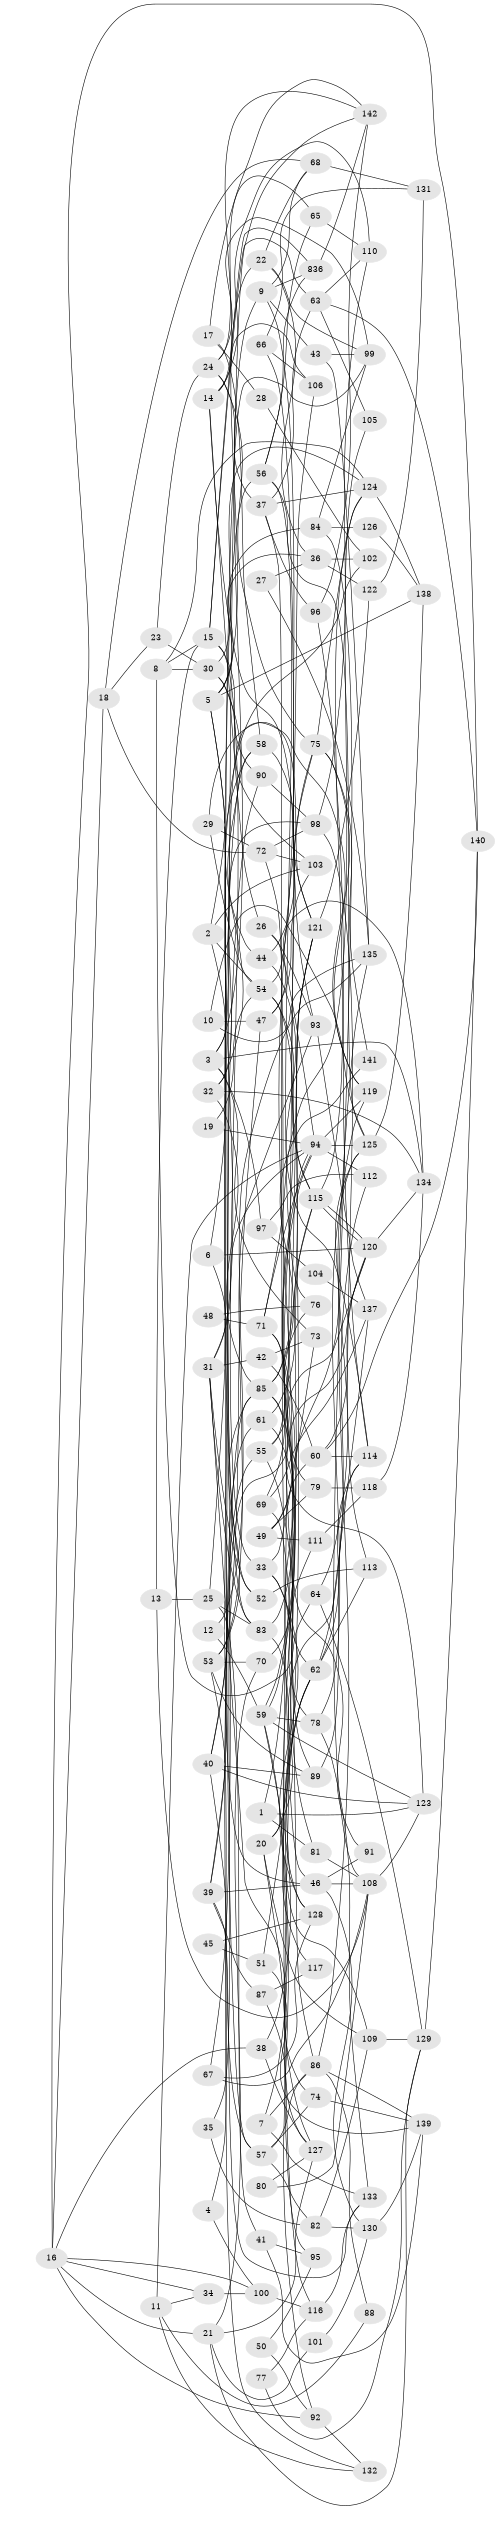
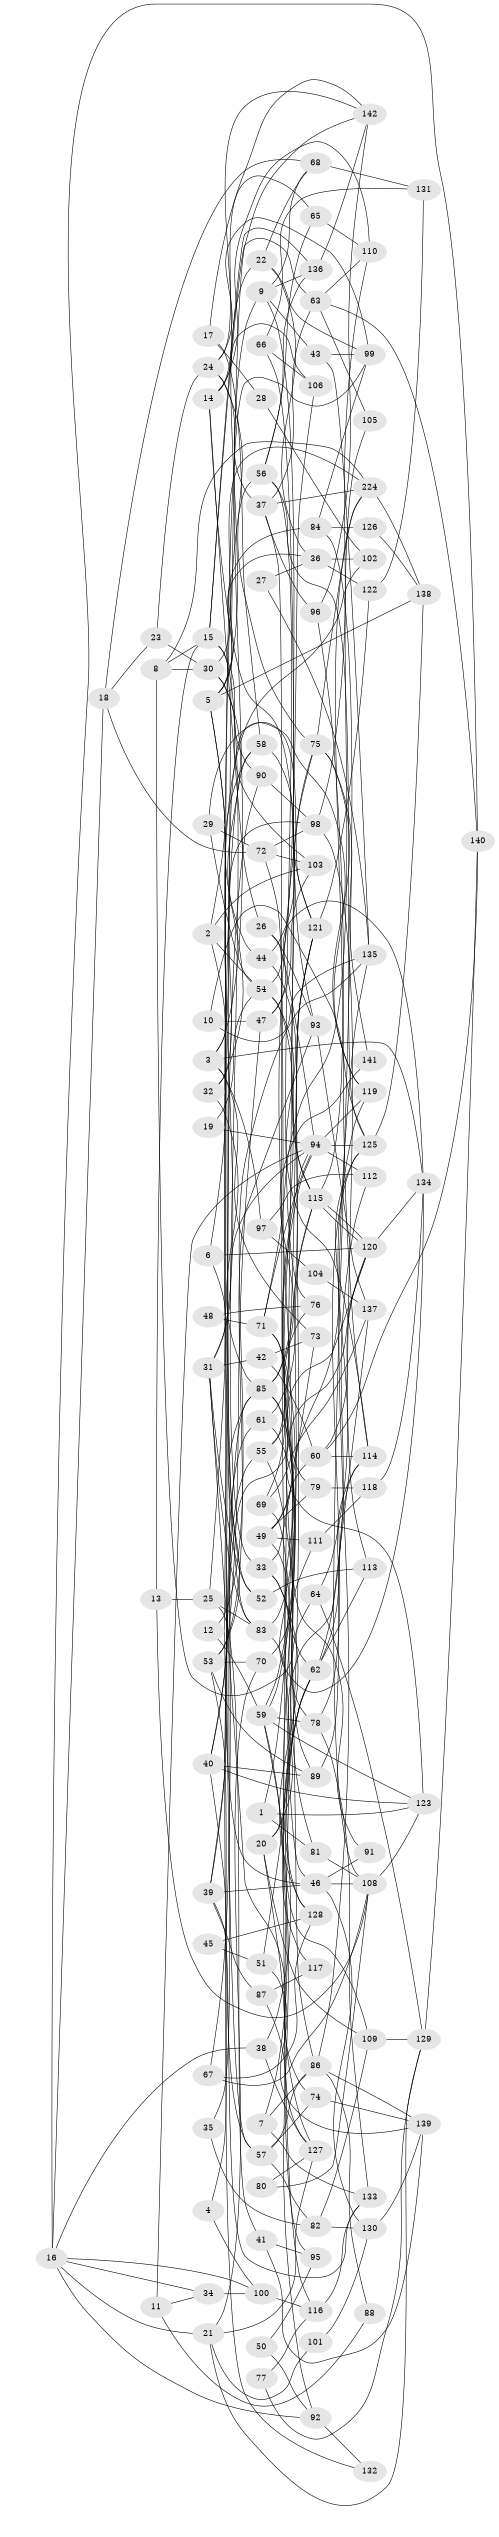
(316, 270) -> (316, 270)
(370, 488) -> (370, 488)
(324, 1103) -> (396, 1541)
(227, 2430) -> none
